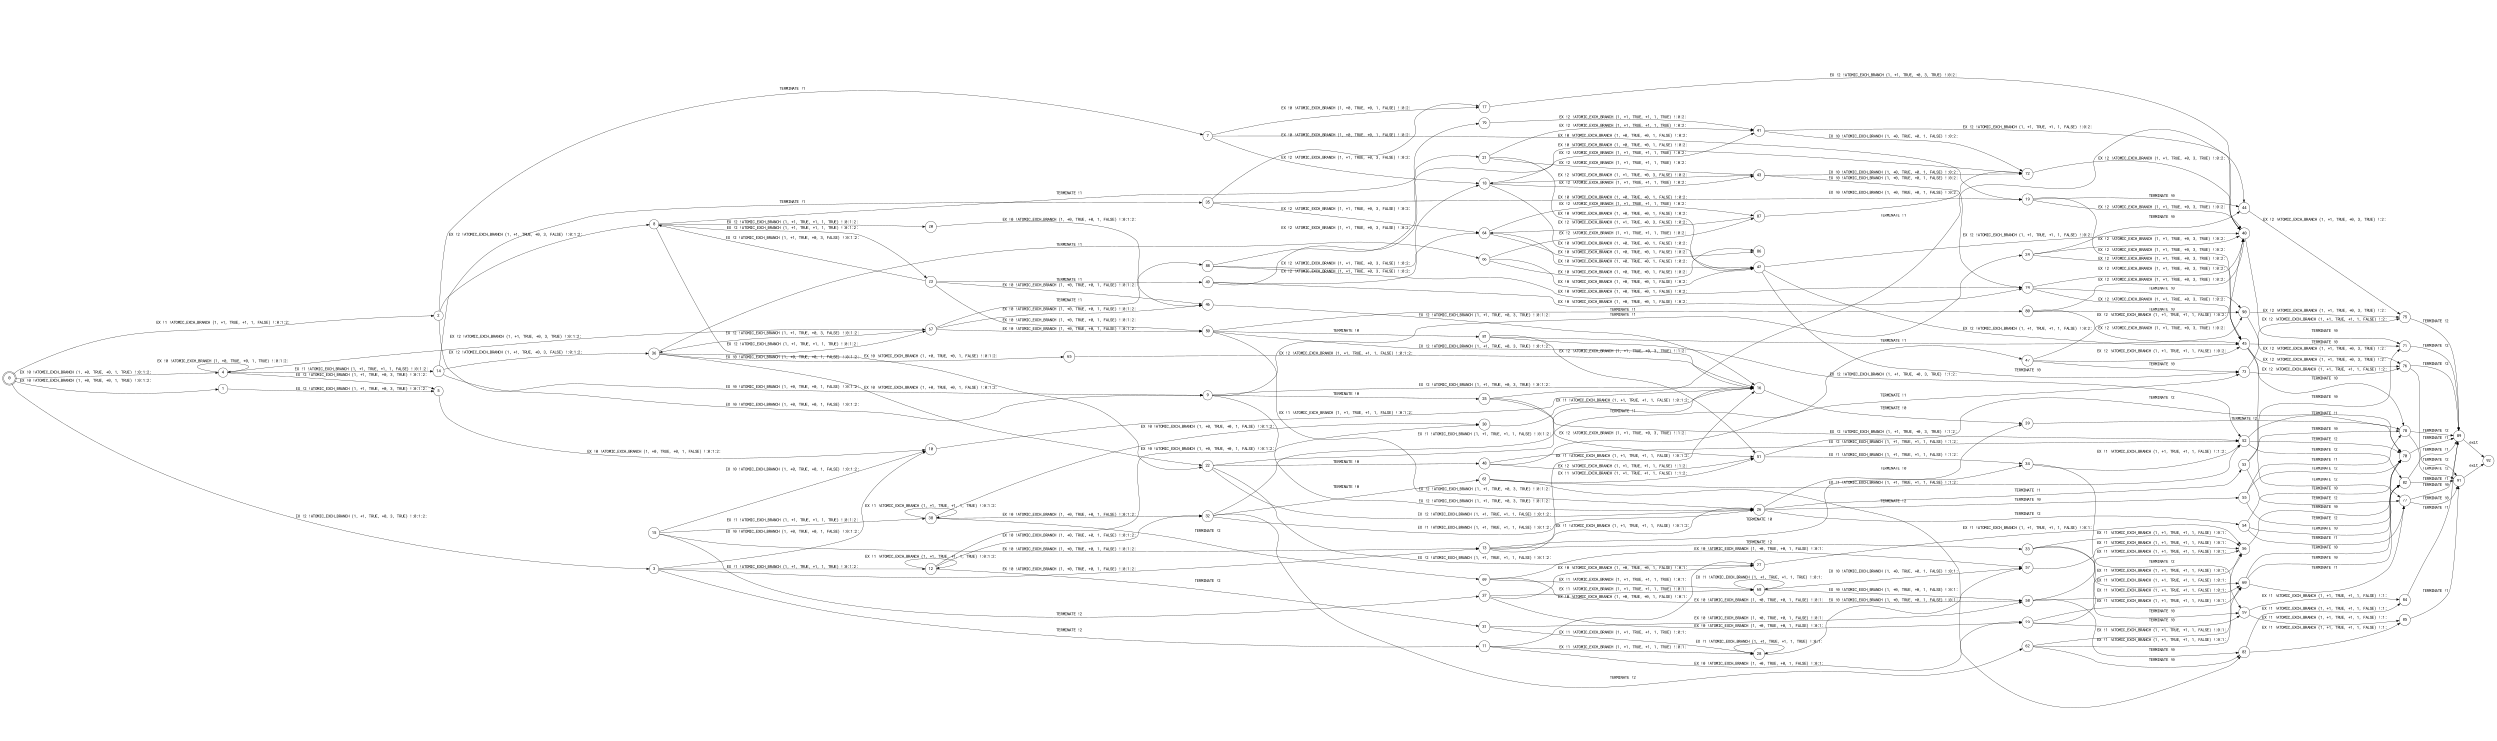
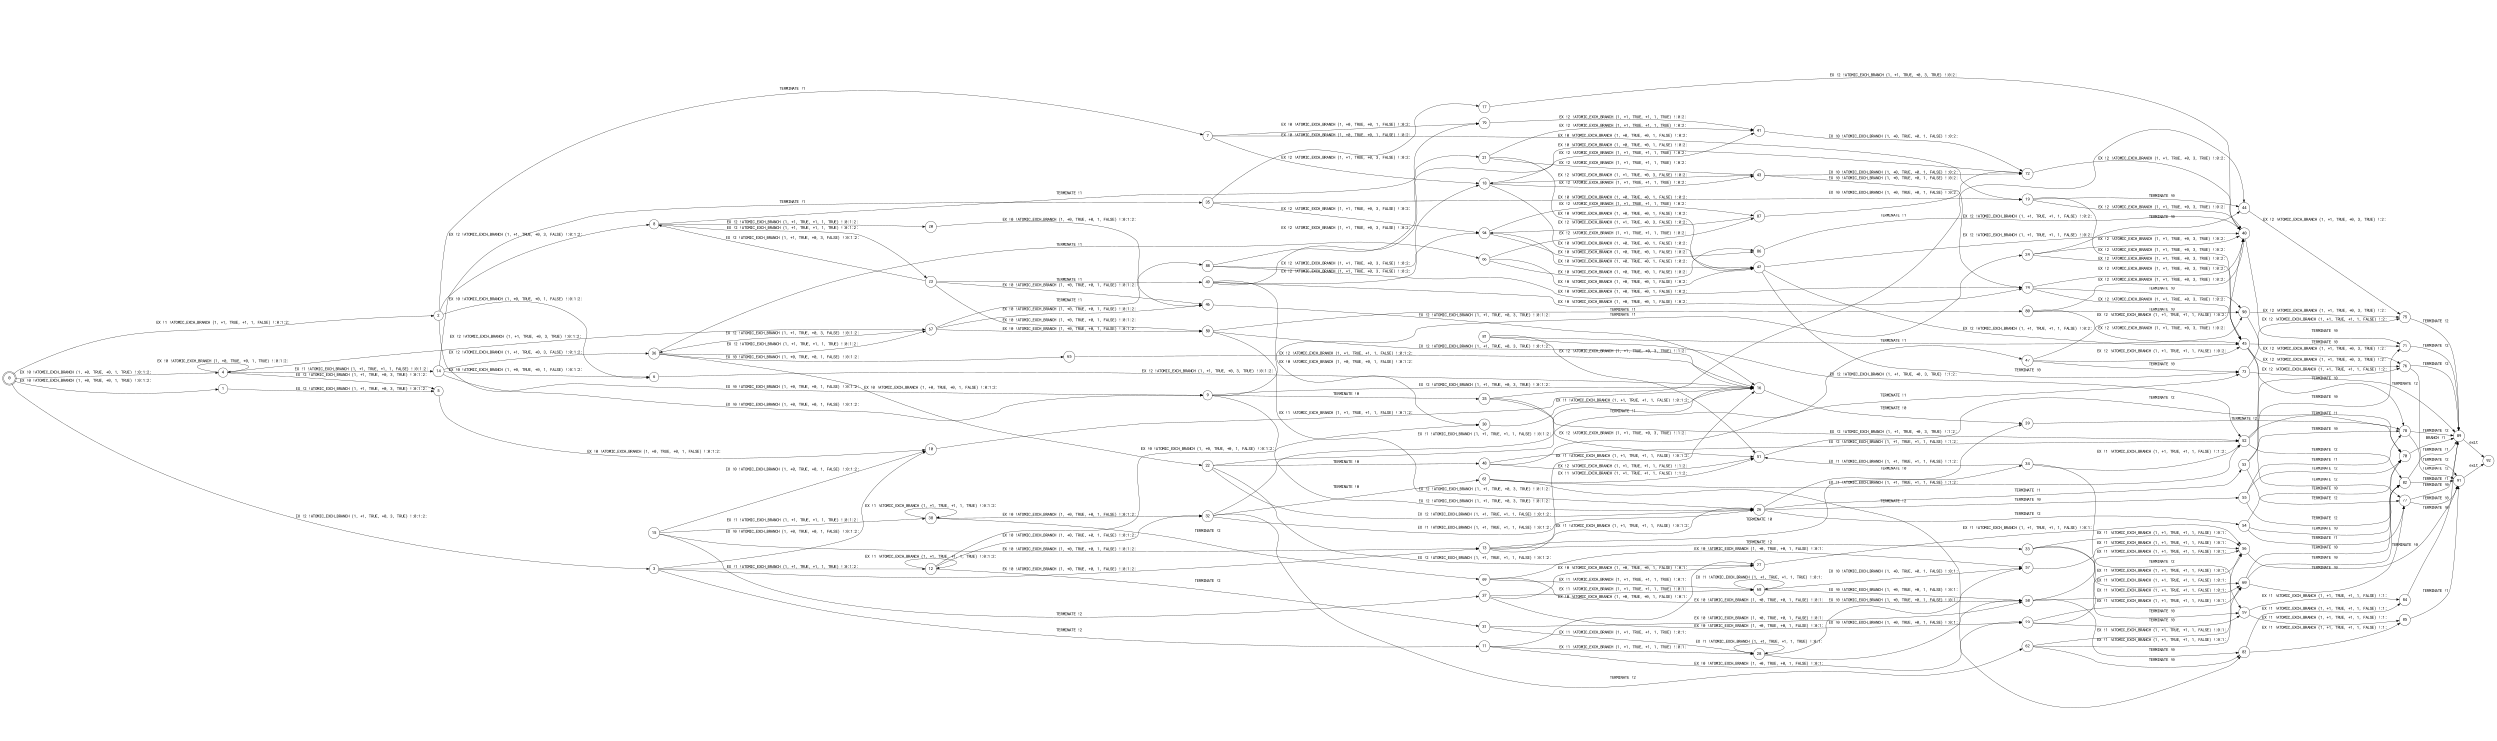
(1343, 115) -> (1344, 129)
(2035, 131) -> (2001, 219)
(1484, 233) -> (1484, 233)
(1345, 334) -> none
(909, 365) -> none
none -> (654, 377)
(1200, 436) -> (1318, 382)
(2436, 438) -> (2436, 438)
(2324, 443) -> (2336, 379)
(1892, 458) -> (1894, 466)
(2436, 508) -> (2436, 508)
(2333, 514) -> (2368, 568)
(2325, 568) -> (2325, 568)
none -> (1899, 651)
